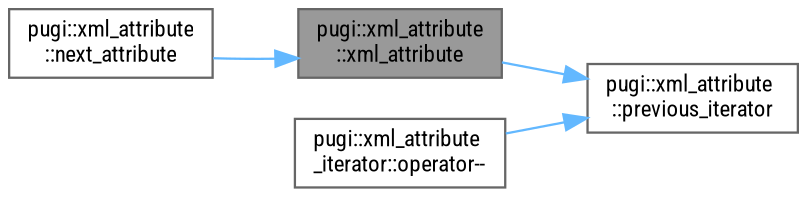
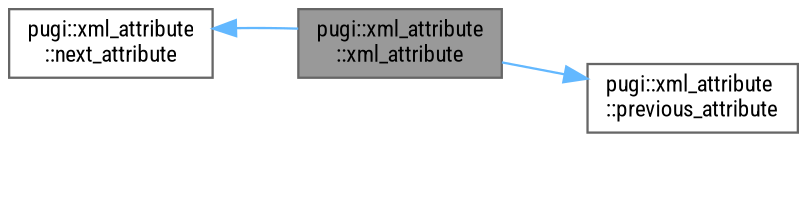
(244, 59) -> (267, 28)
(693, 98) -> (693, 98)
(400, 153) -> none
